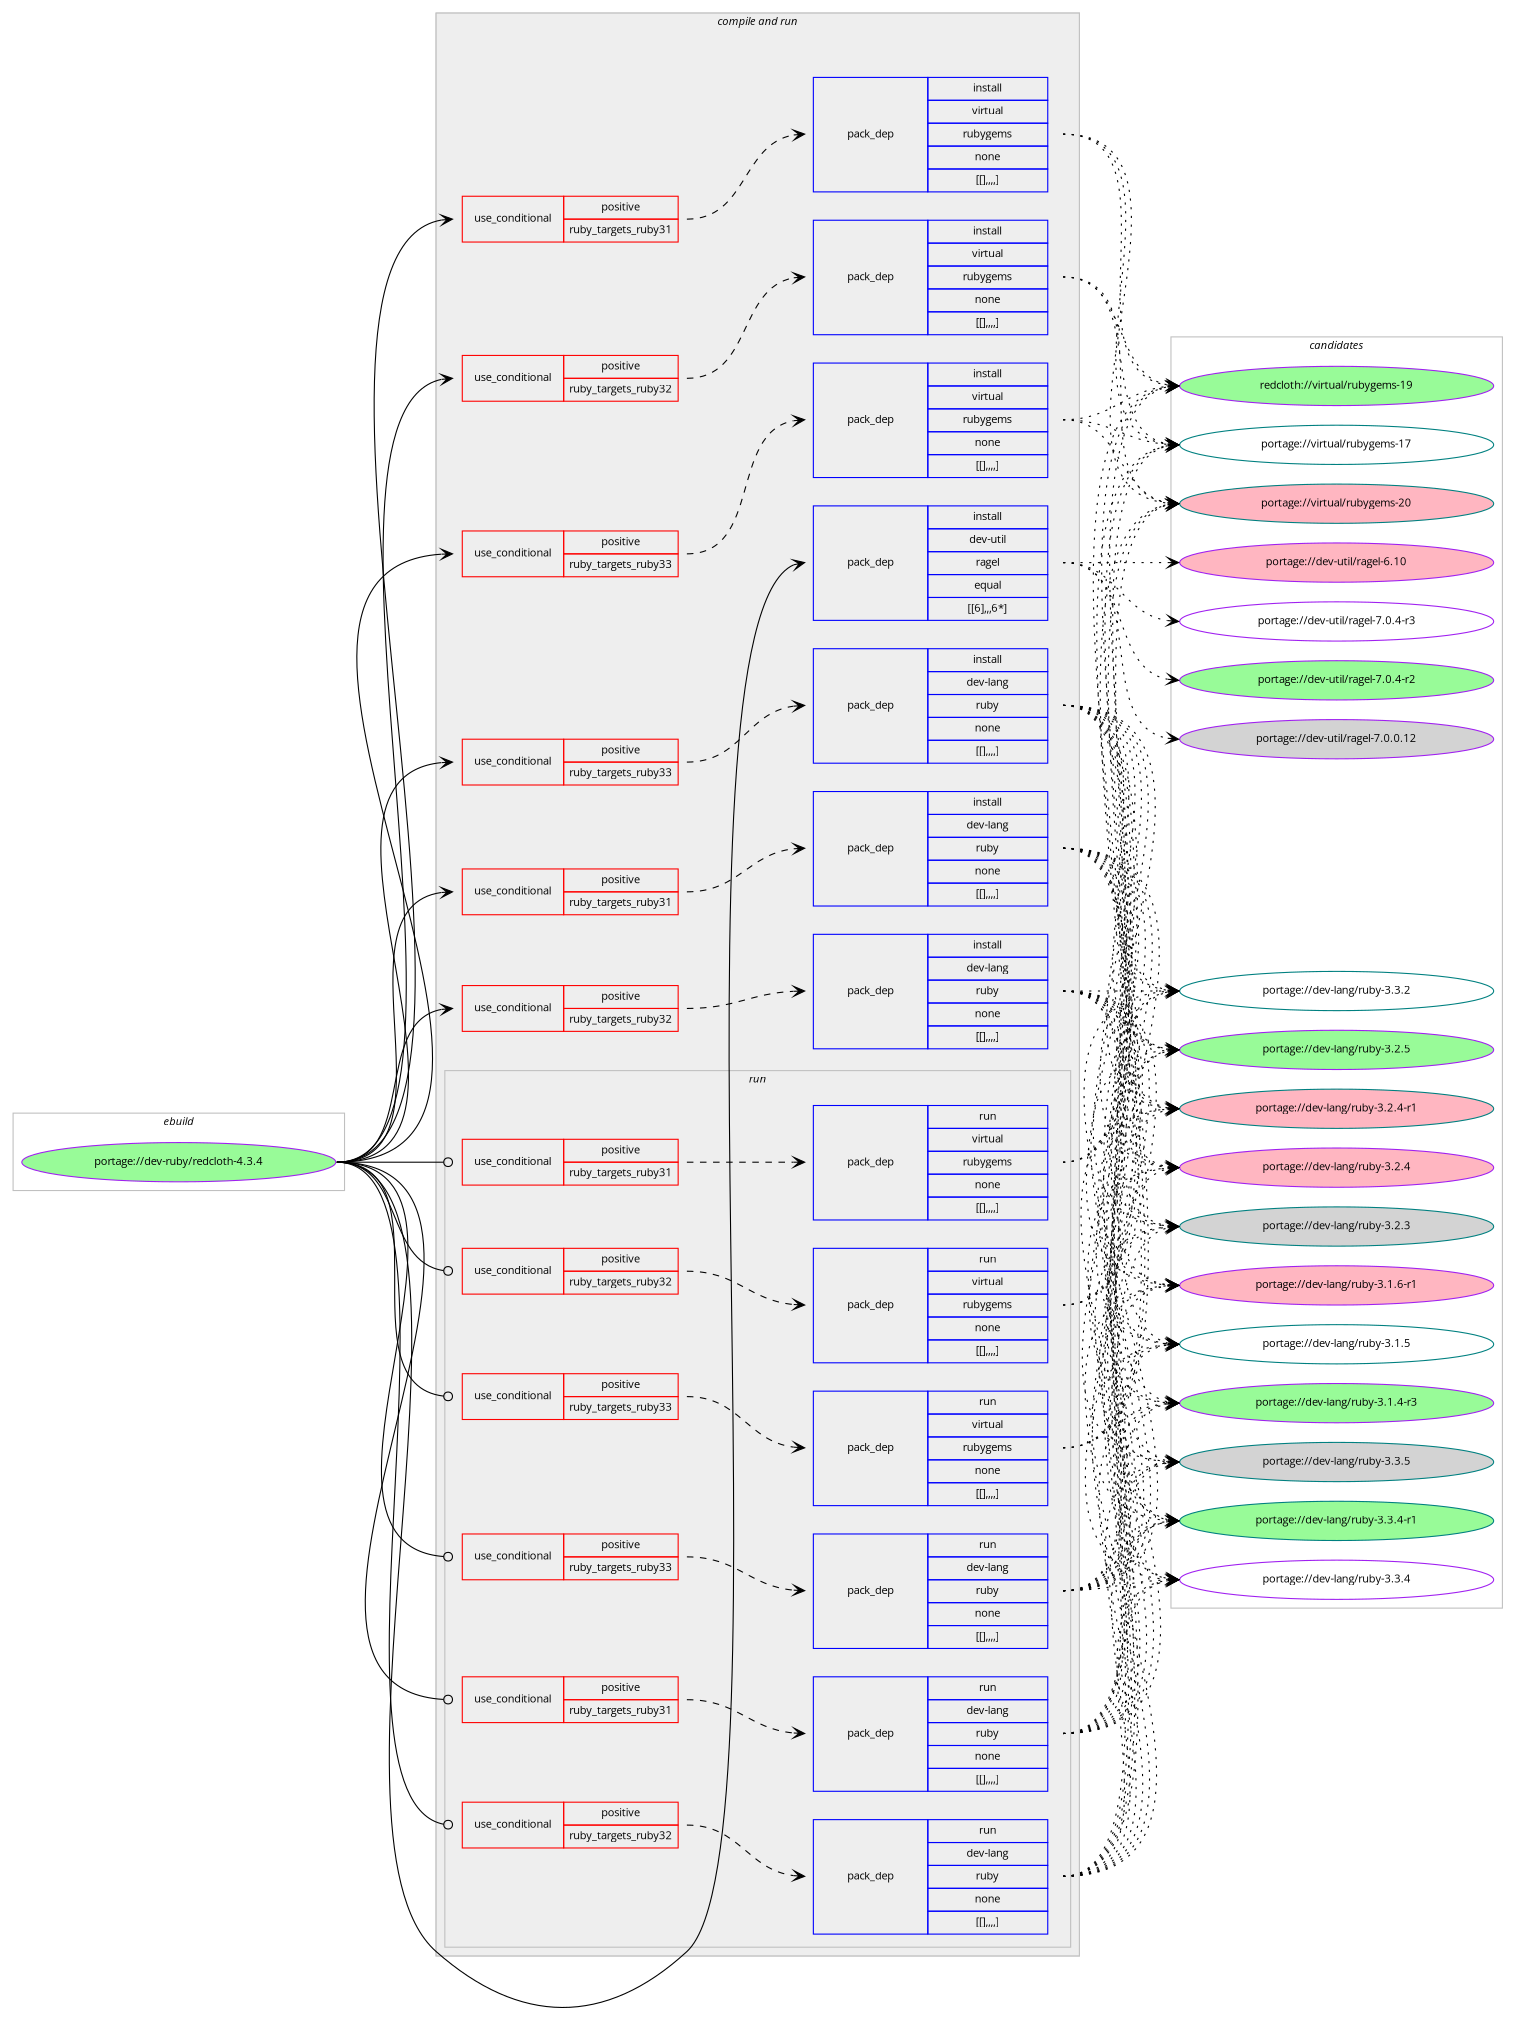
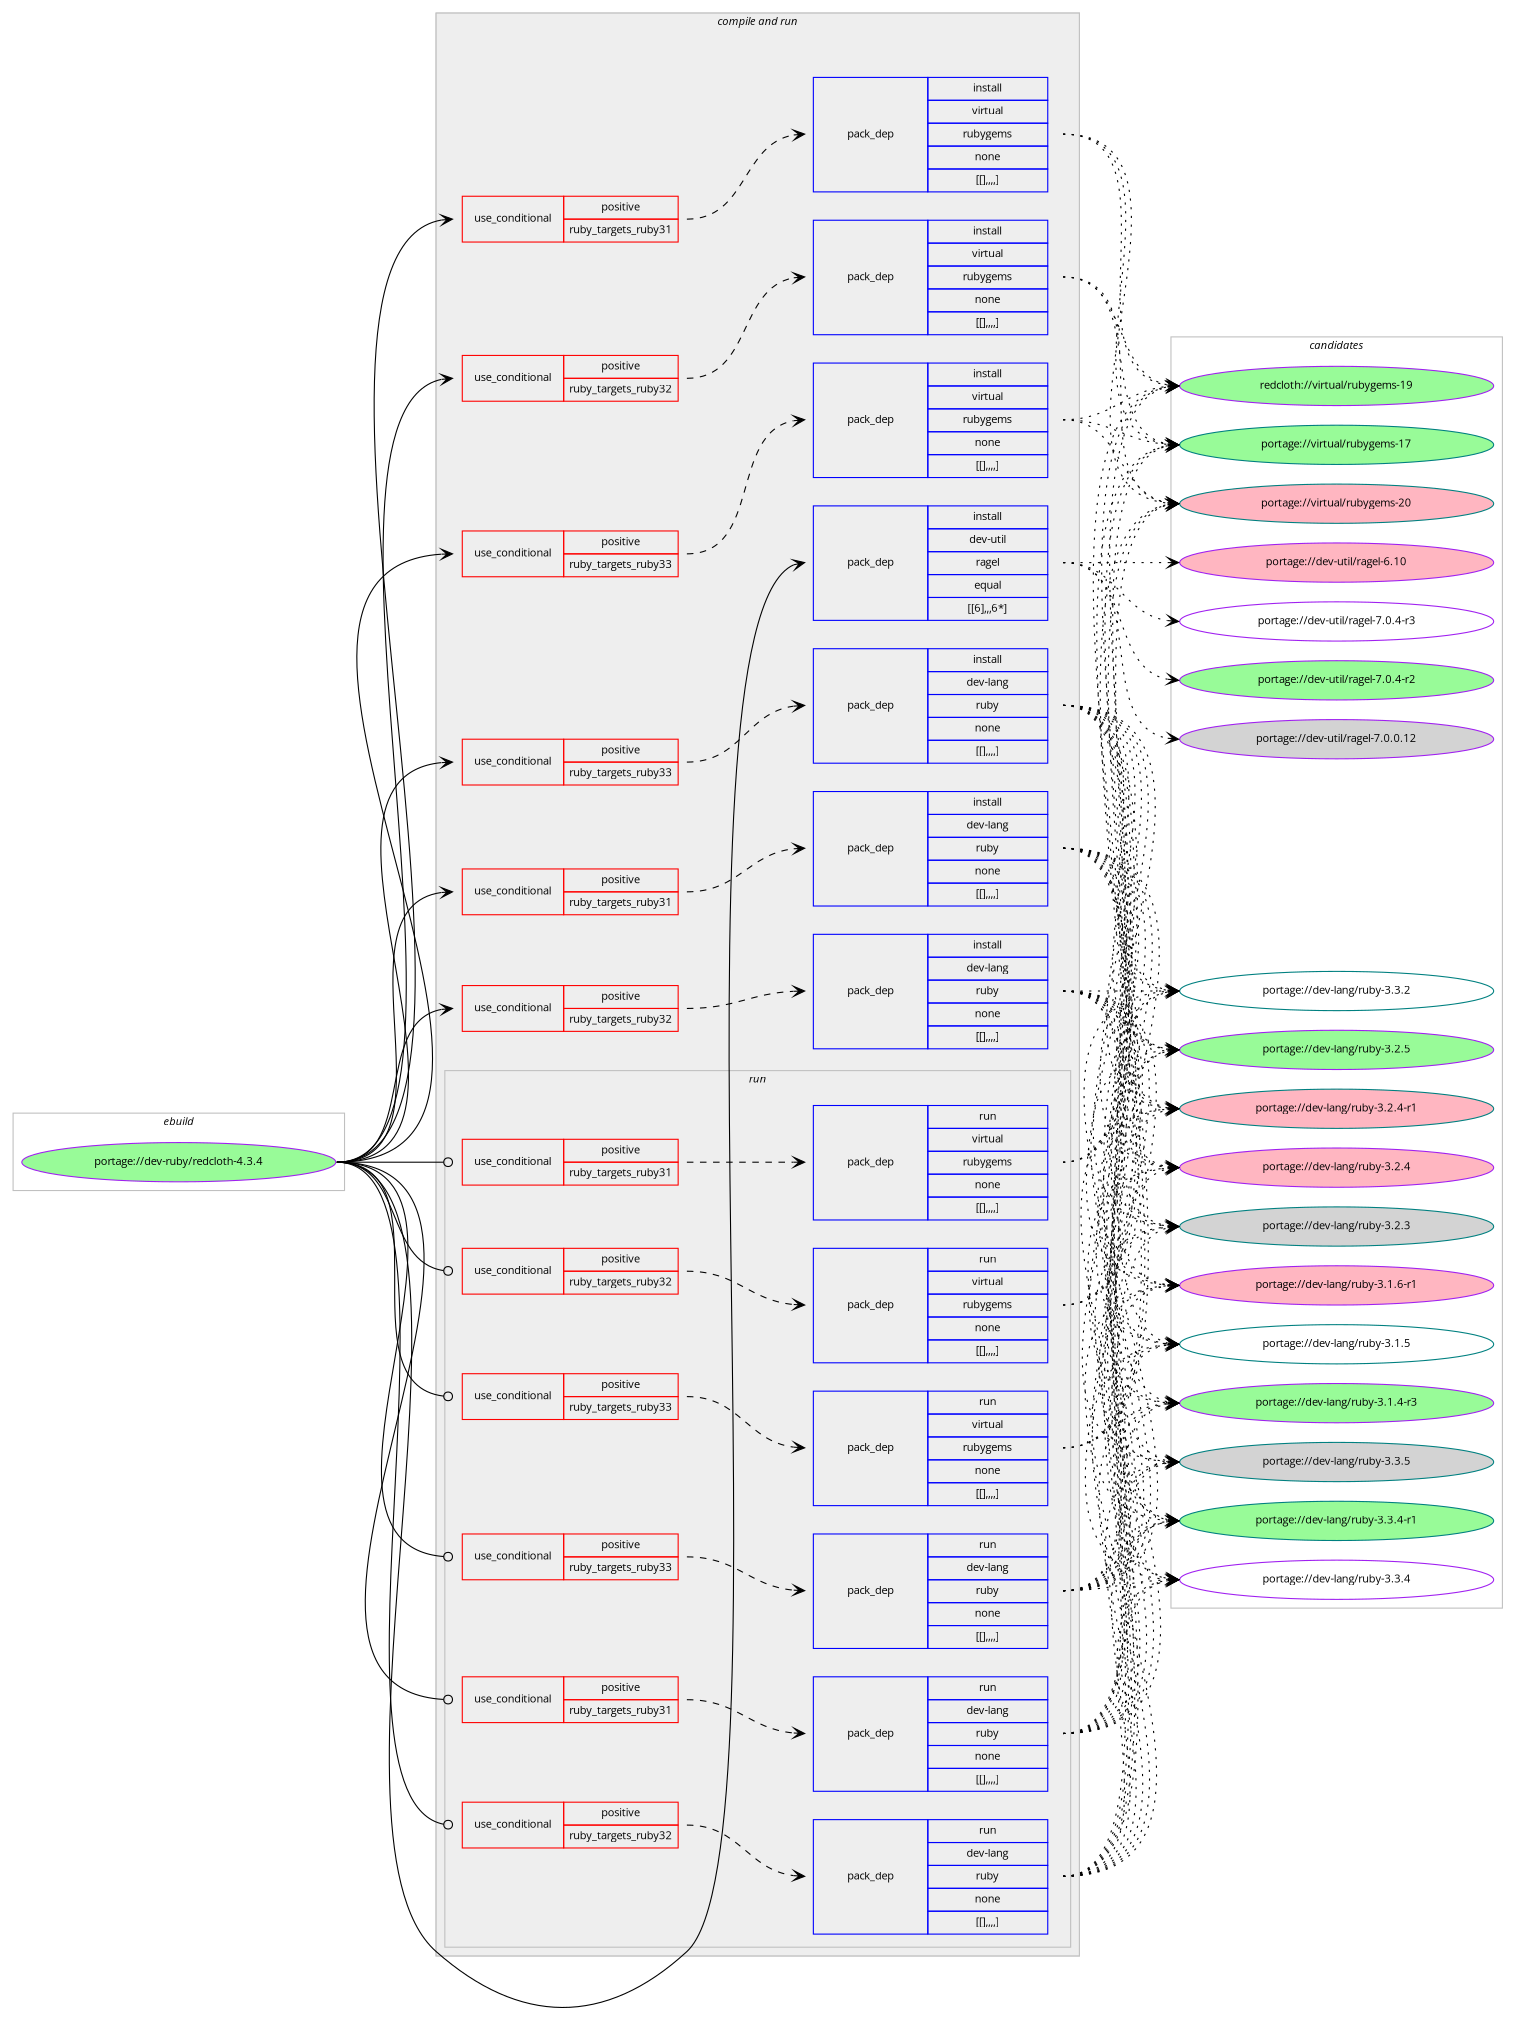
(1337, 445) -> (1337, 445)
